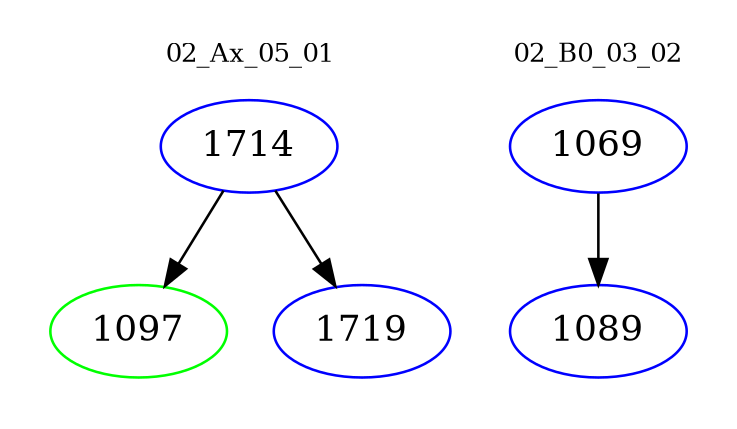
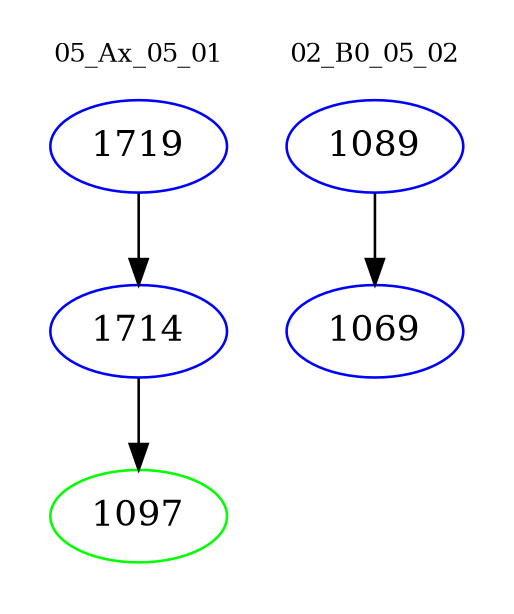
(250, 55) -> (139, 55)
(598, 55) -> (375, 55)
(598, 226) -> (375, 226)
(298, 227) -> (139, 226)
